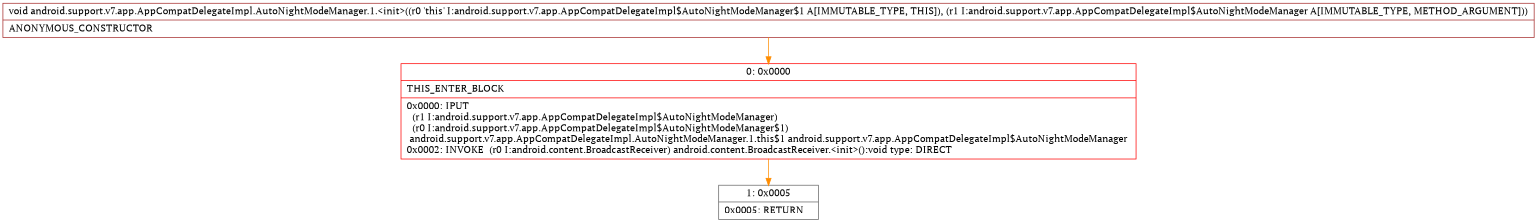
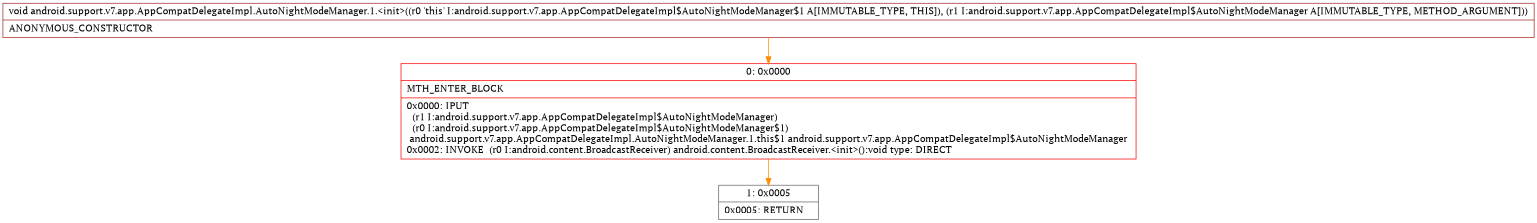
(456, 89) -> (455, 89)
